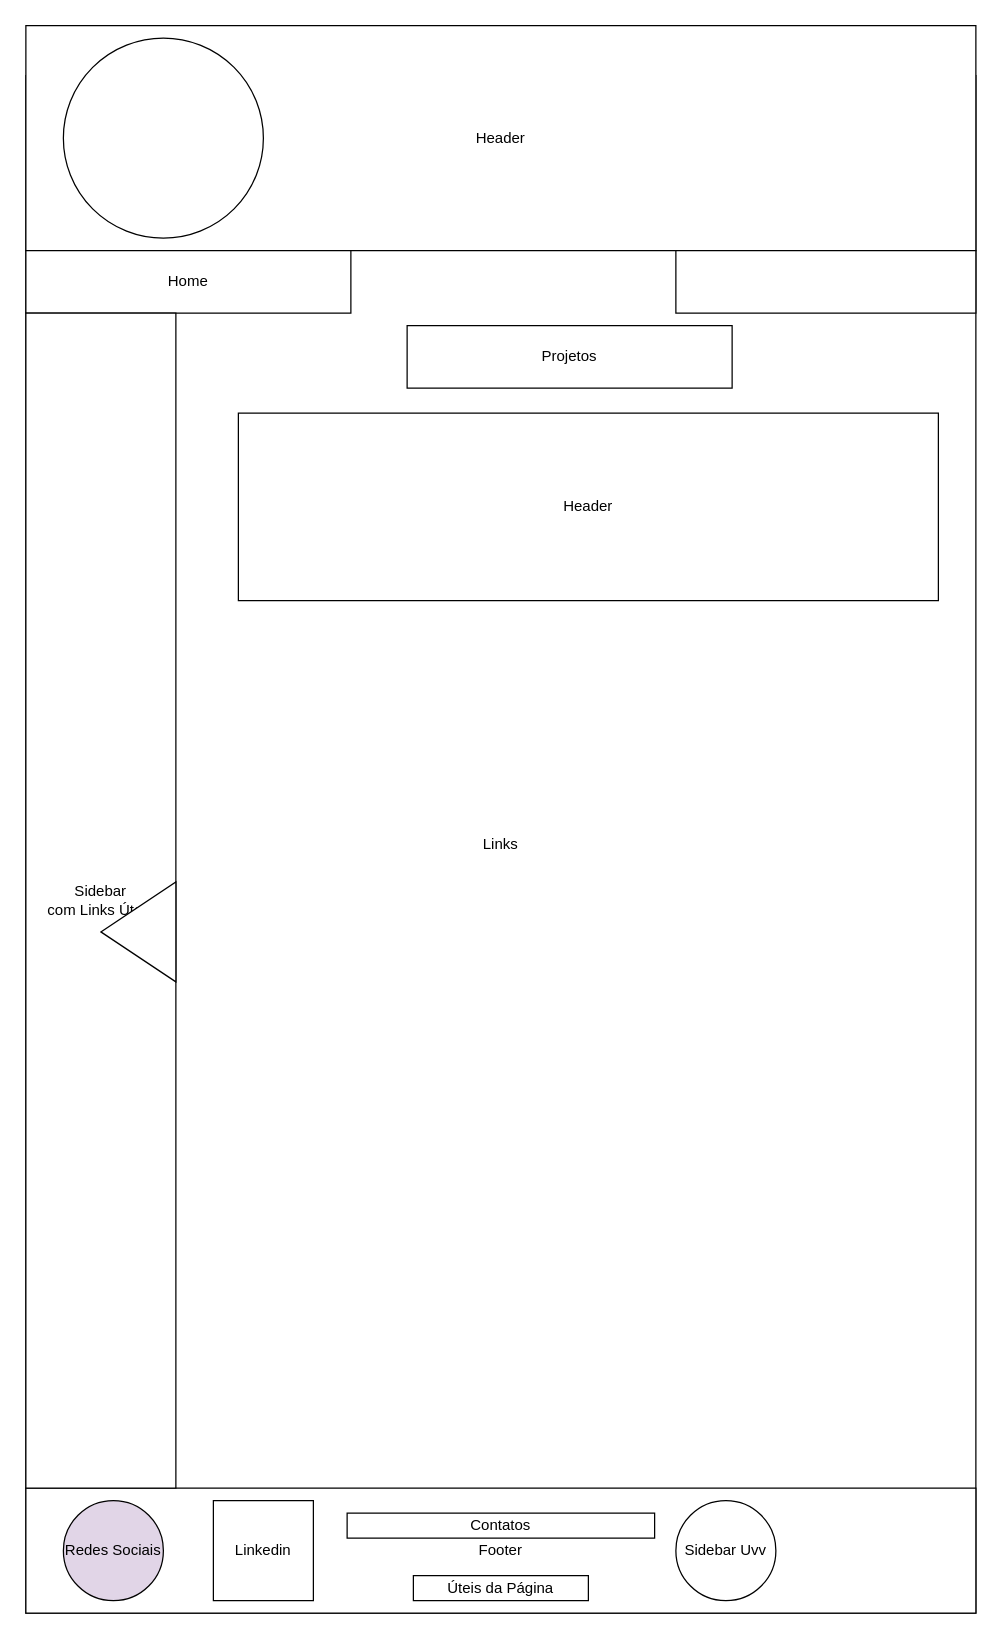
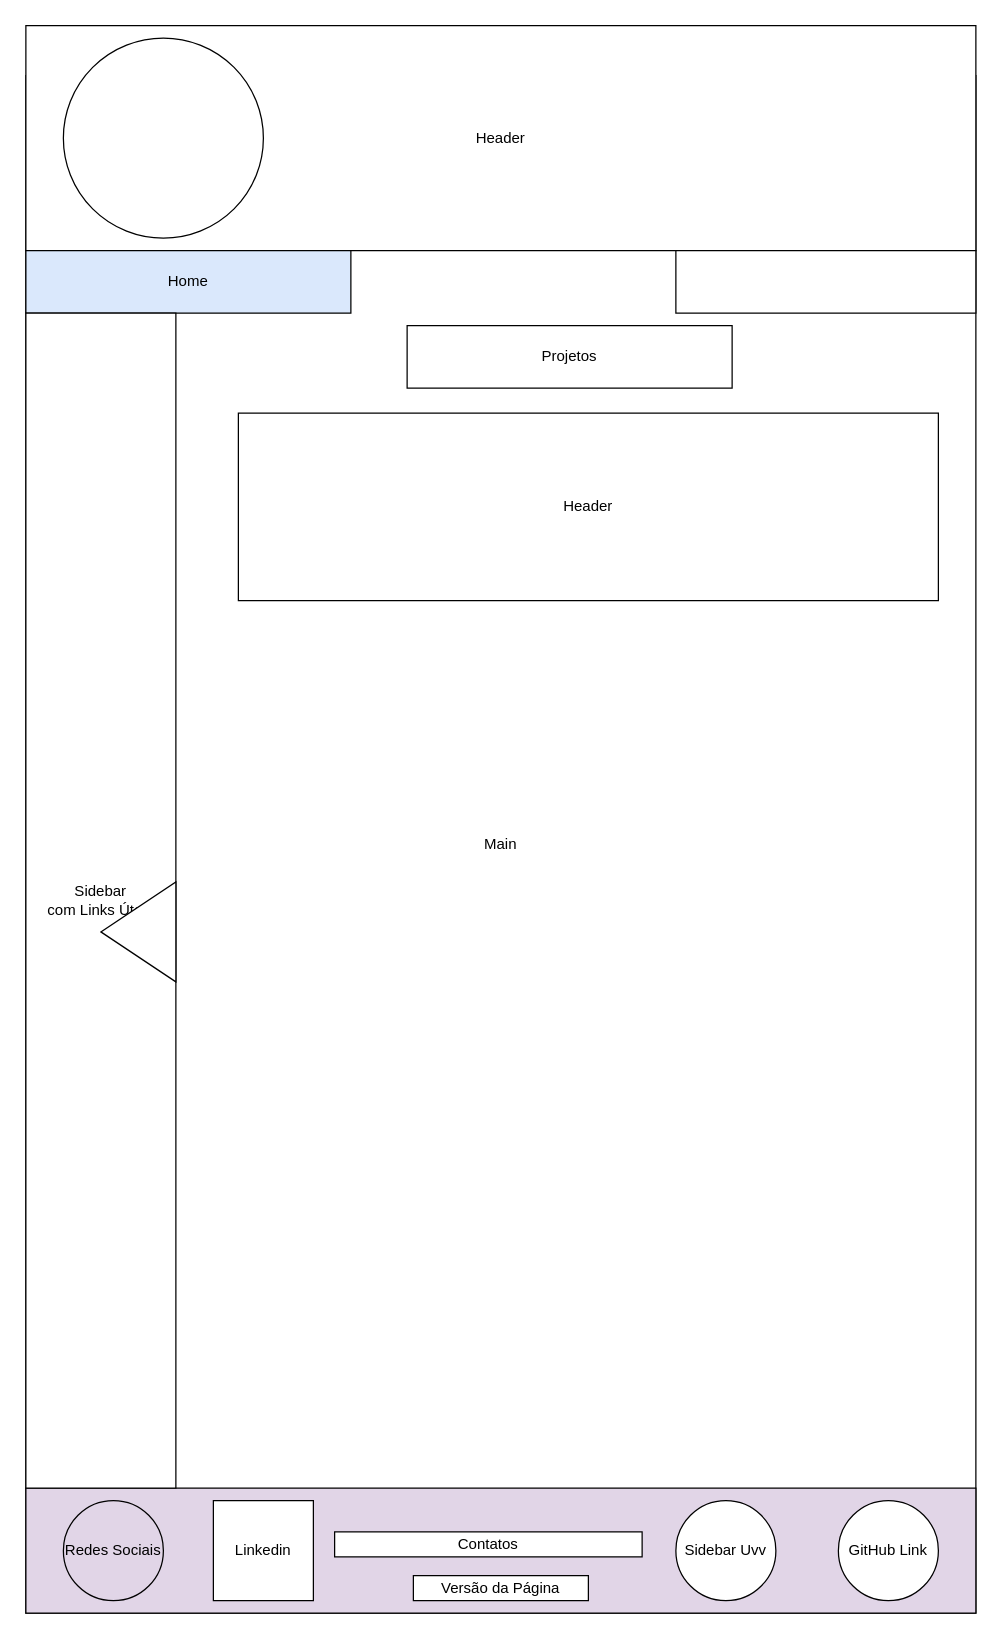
(188, 282) -> (188, 282)
(501, 844) -> (501, 844)
(501, 1526) -> (488, 1544)
(501, 1551) -> (501, 1551)
none -> (888, 1551)
(501, 1588) -> (501, 1588)
